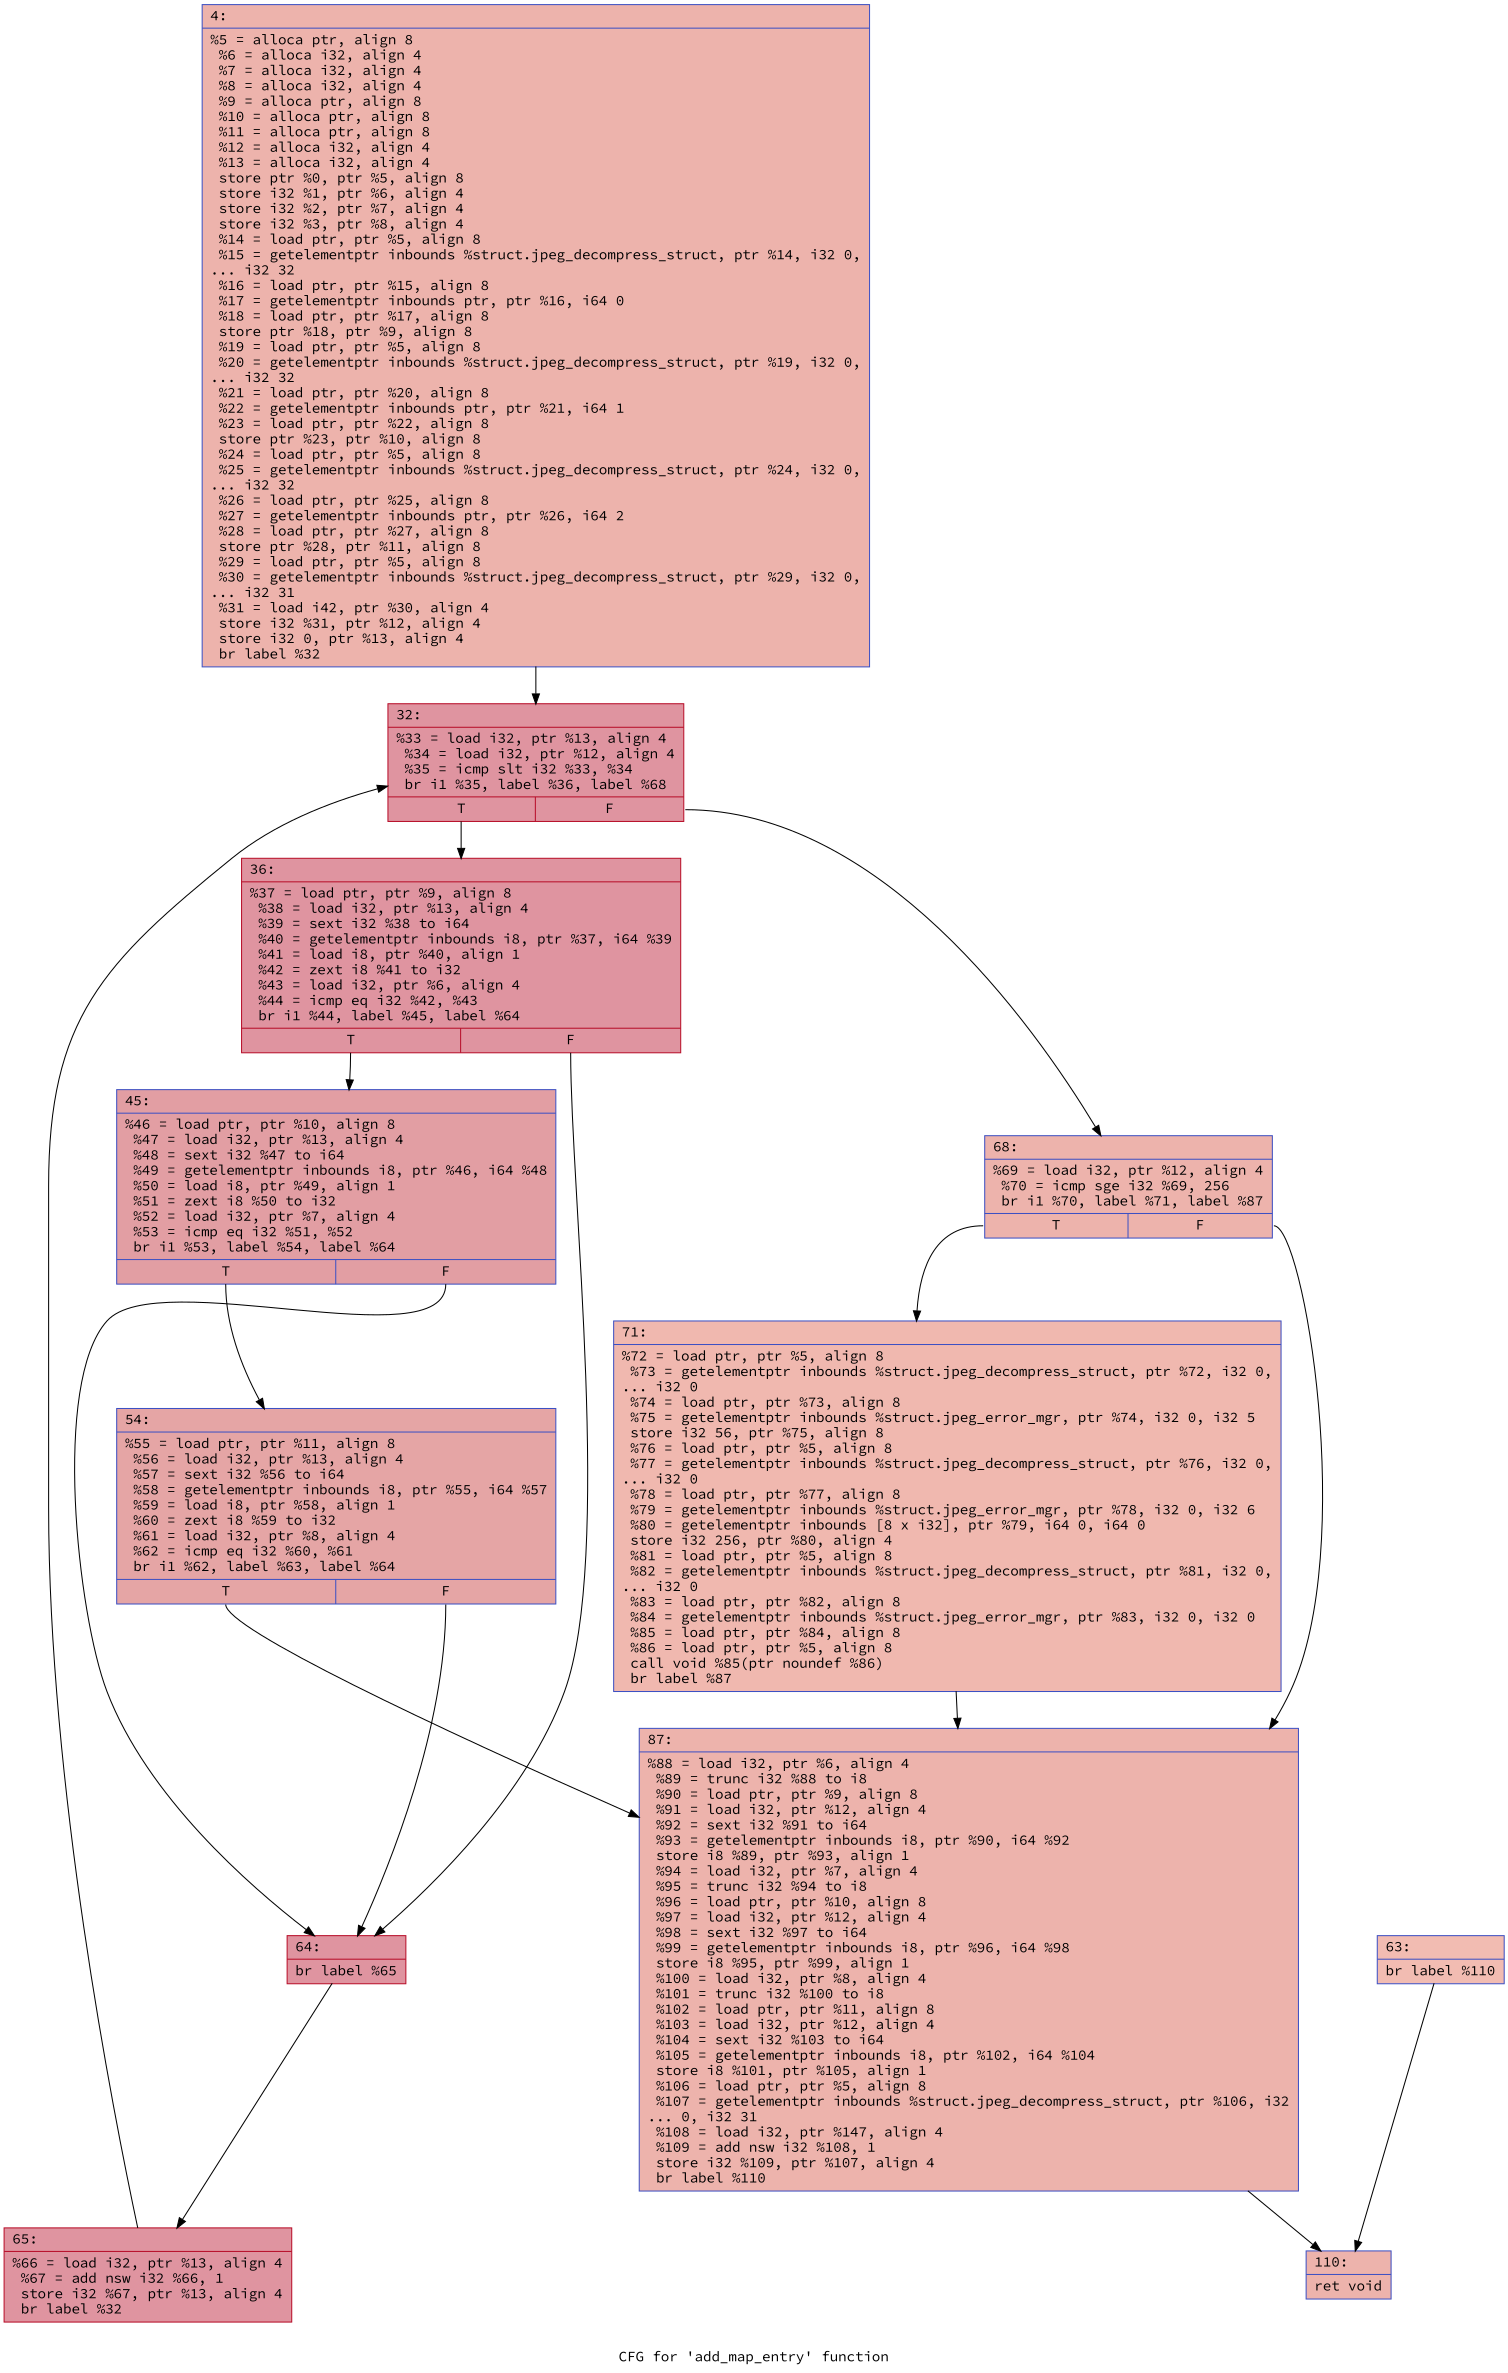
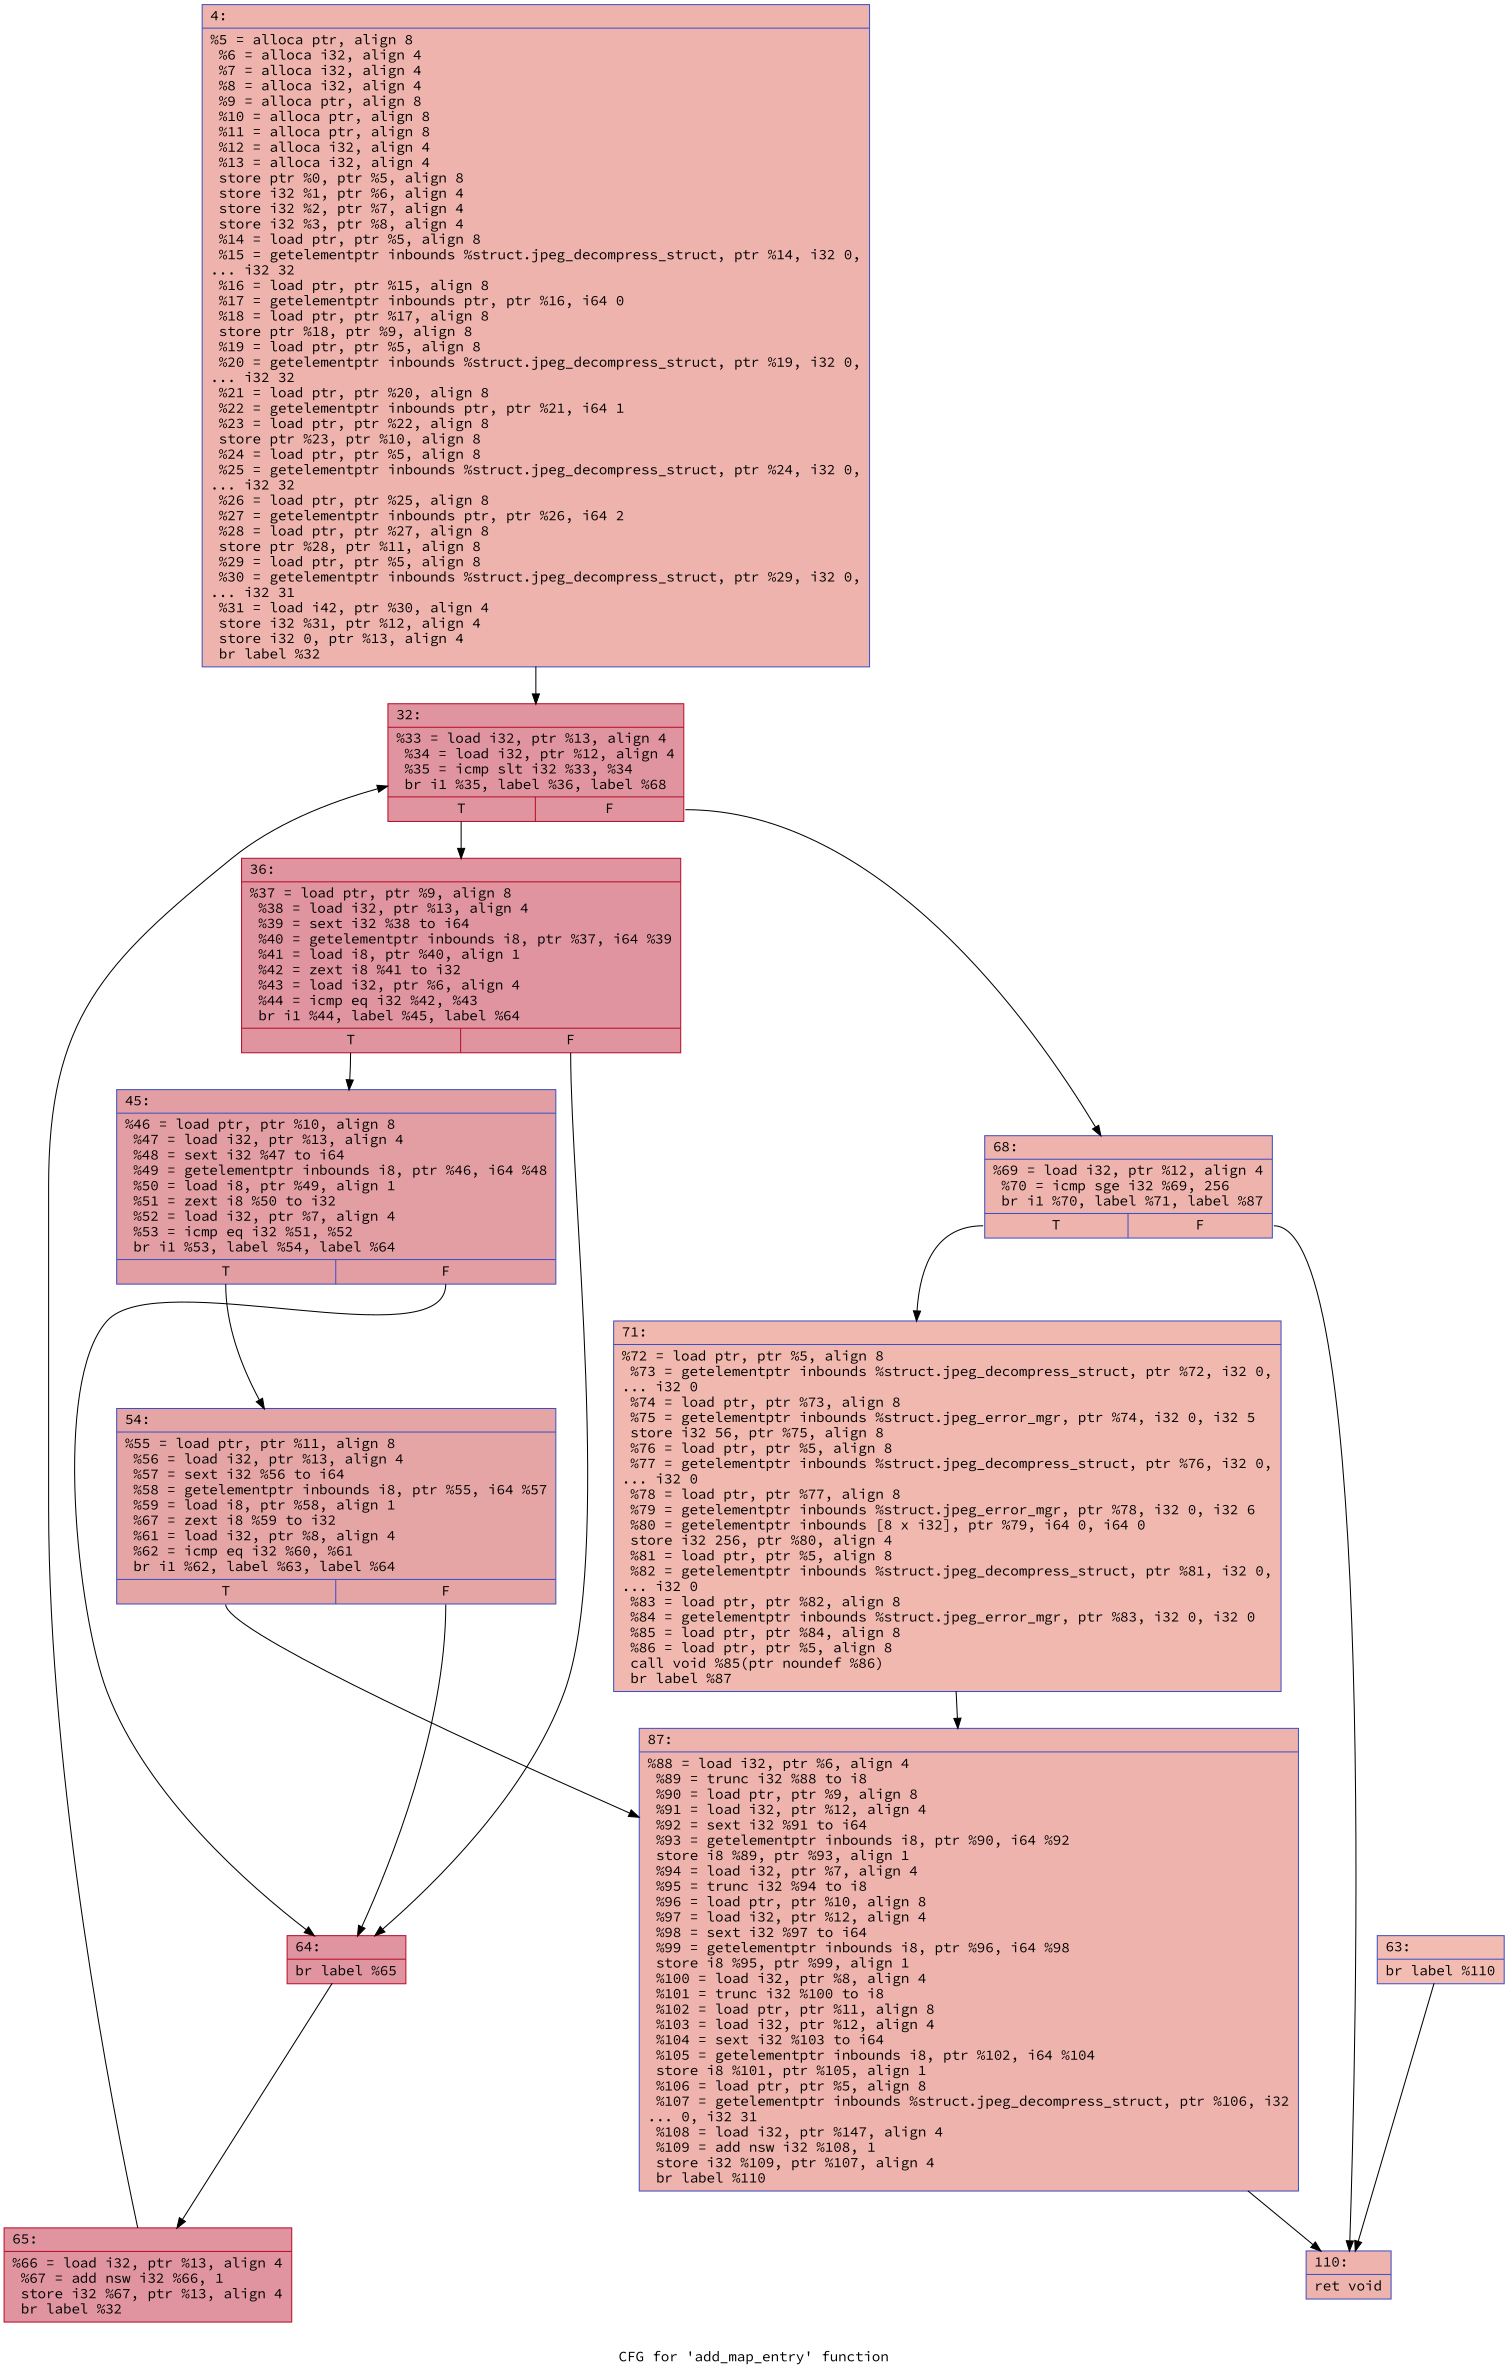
(1322, 1473) -> (1354, 1725)
(231, 1521) -> (231, 1521)
